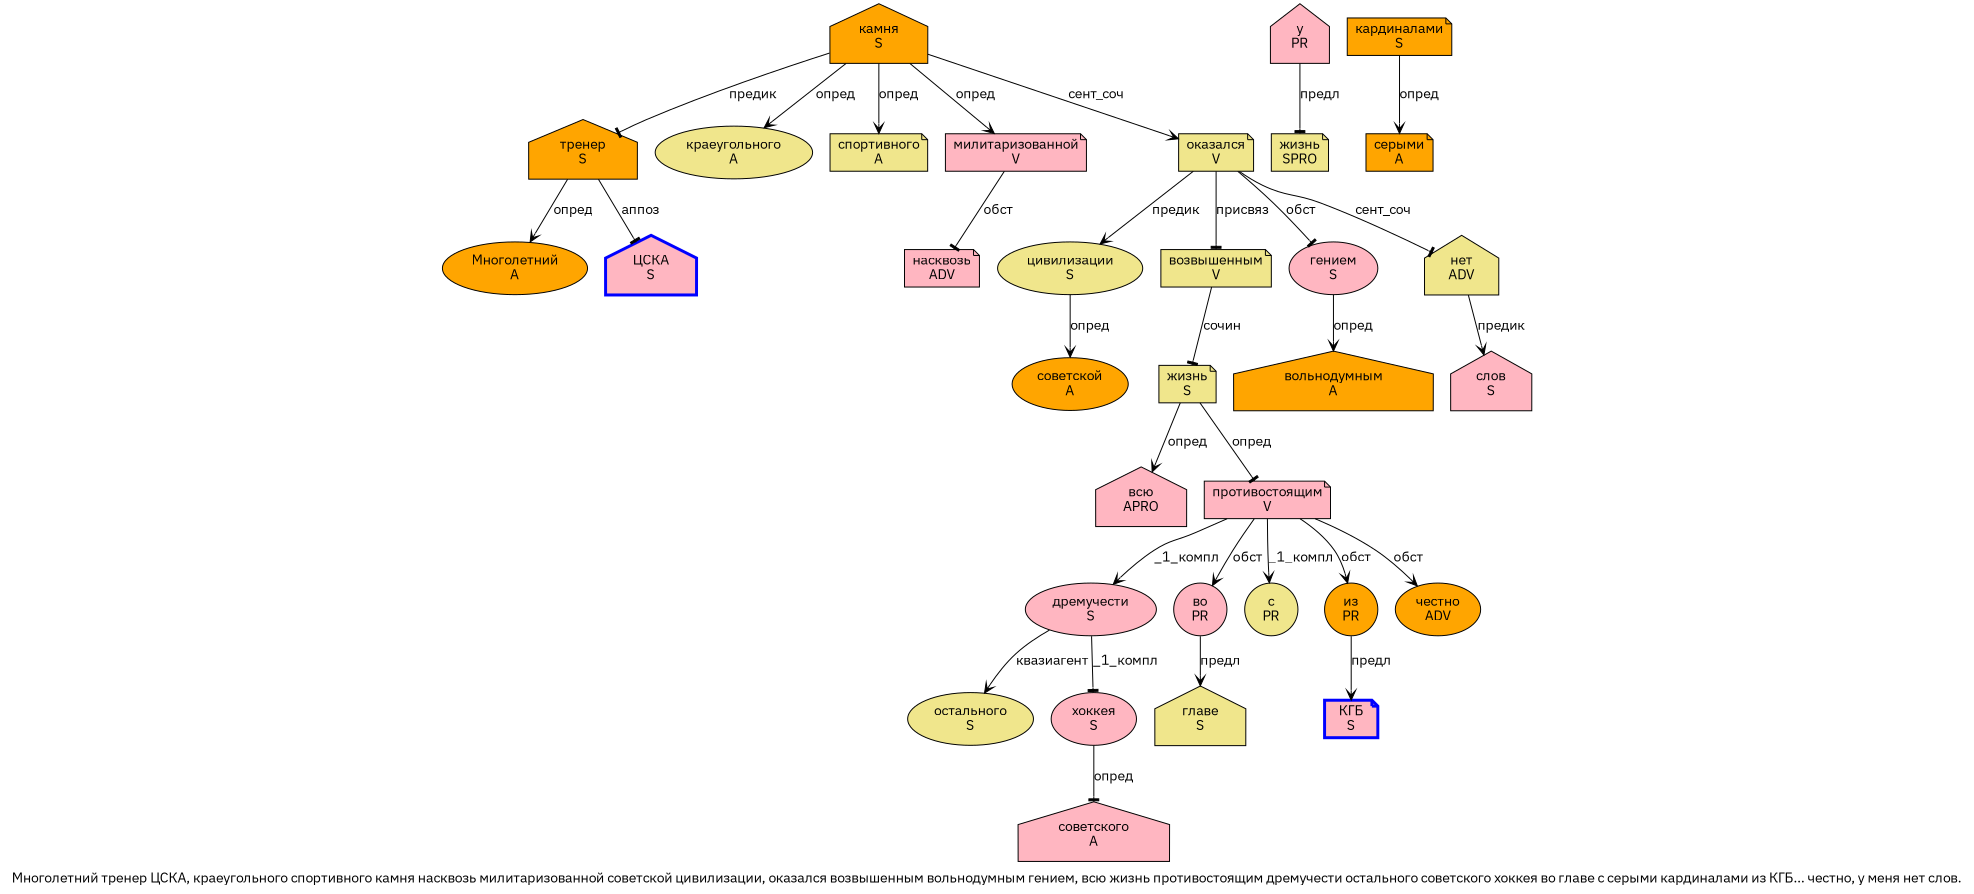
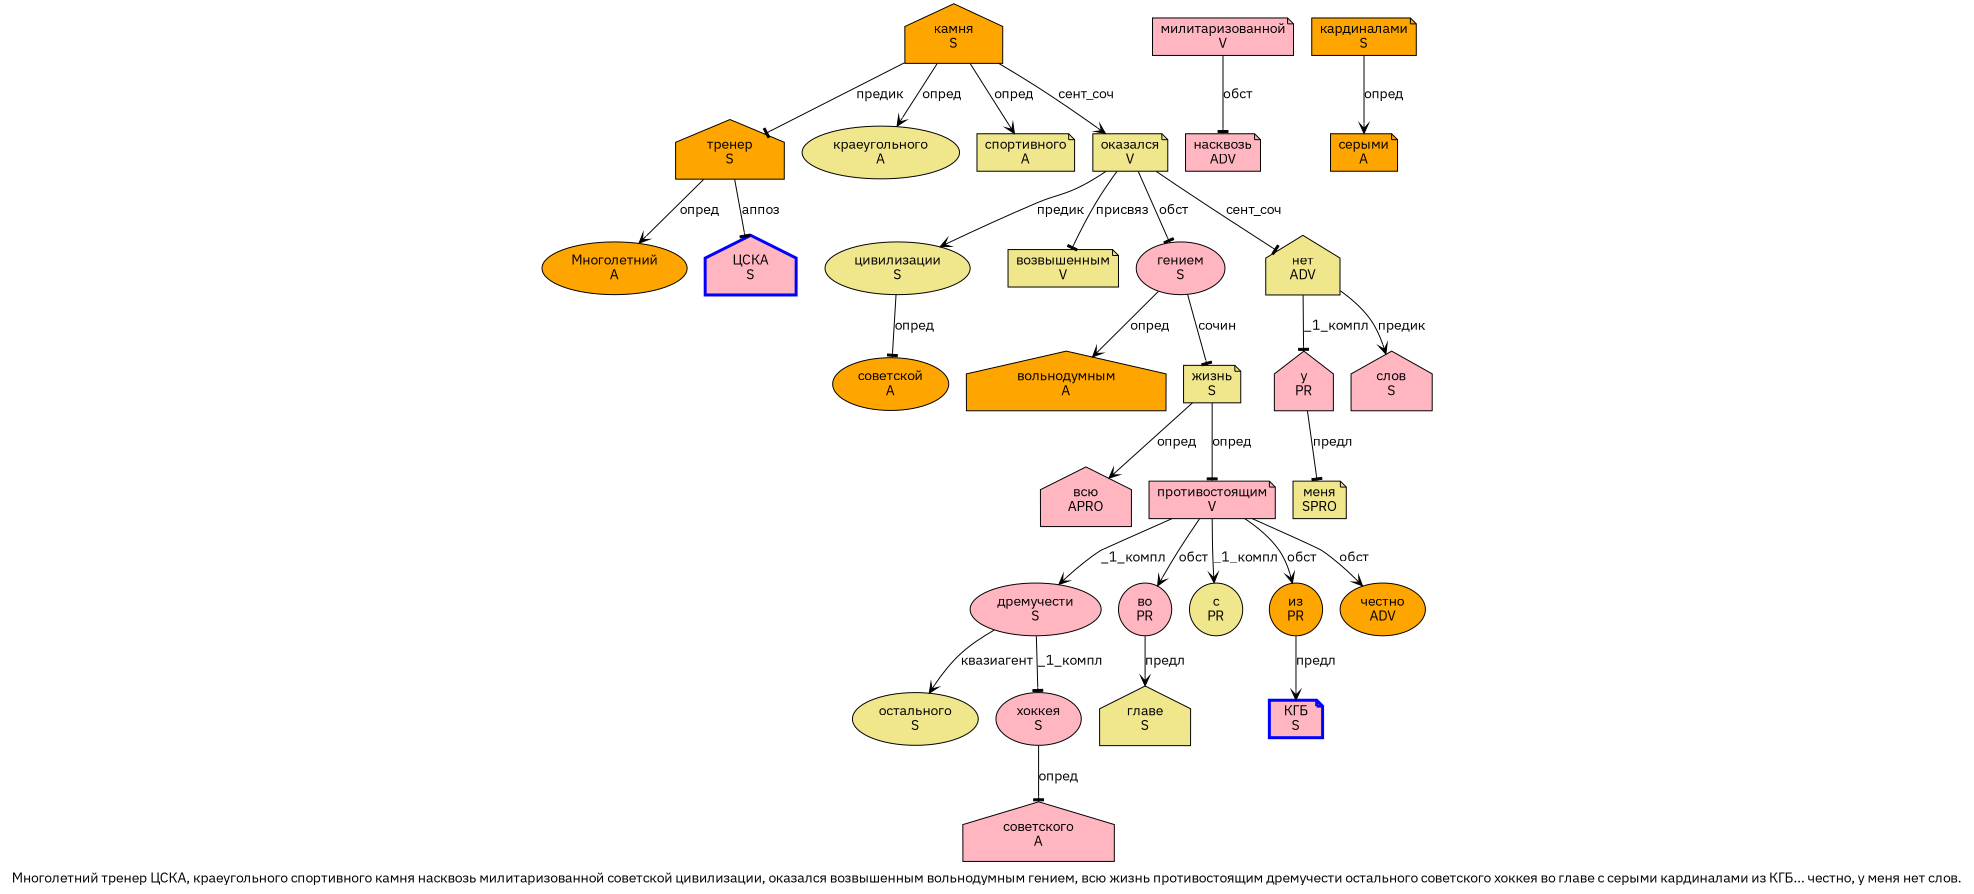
(948, 95) -> none
(1300, 152) -> (1320, 500)
(1070, 321) -> (894, 324)
none -> (1303, 321)
(1202, 324) -> (1197, 327)
